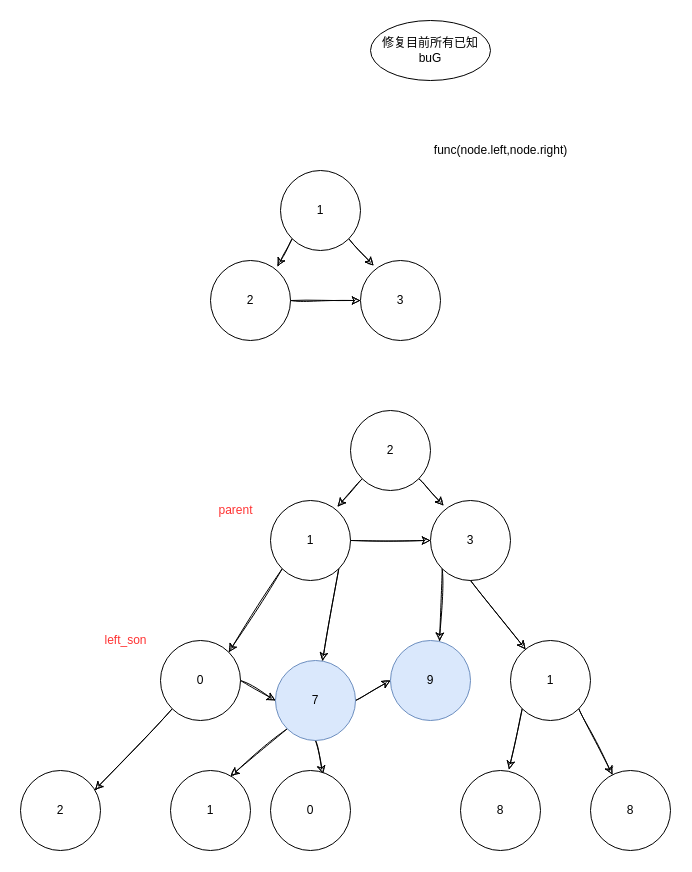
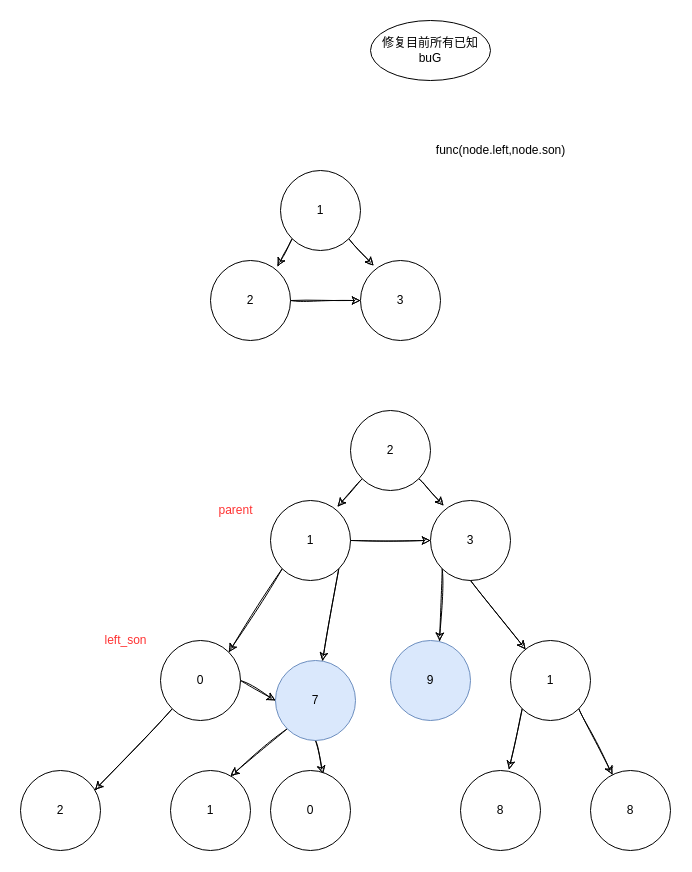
(501, 151) -> (501, 151)
(370, 692) -> none
